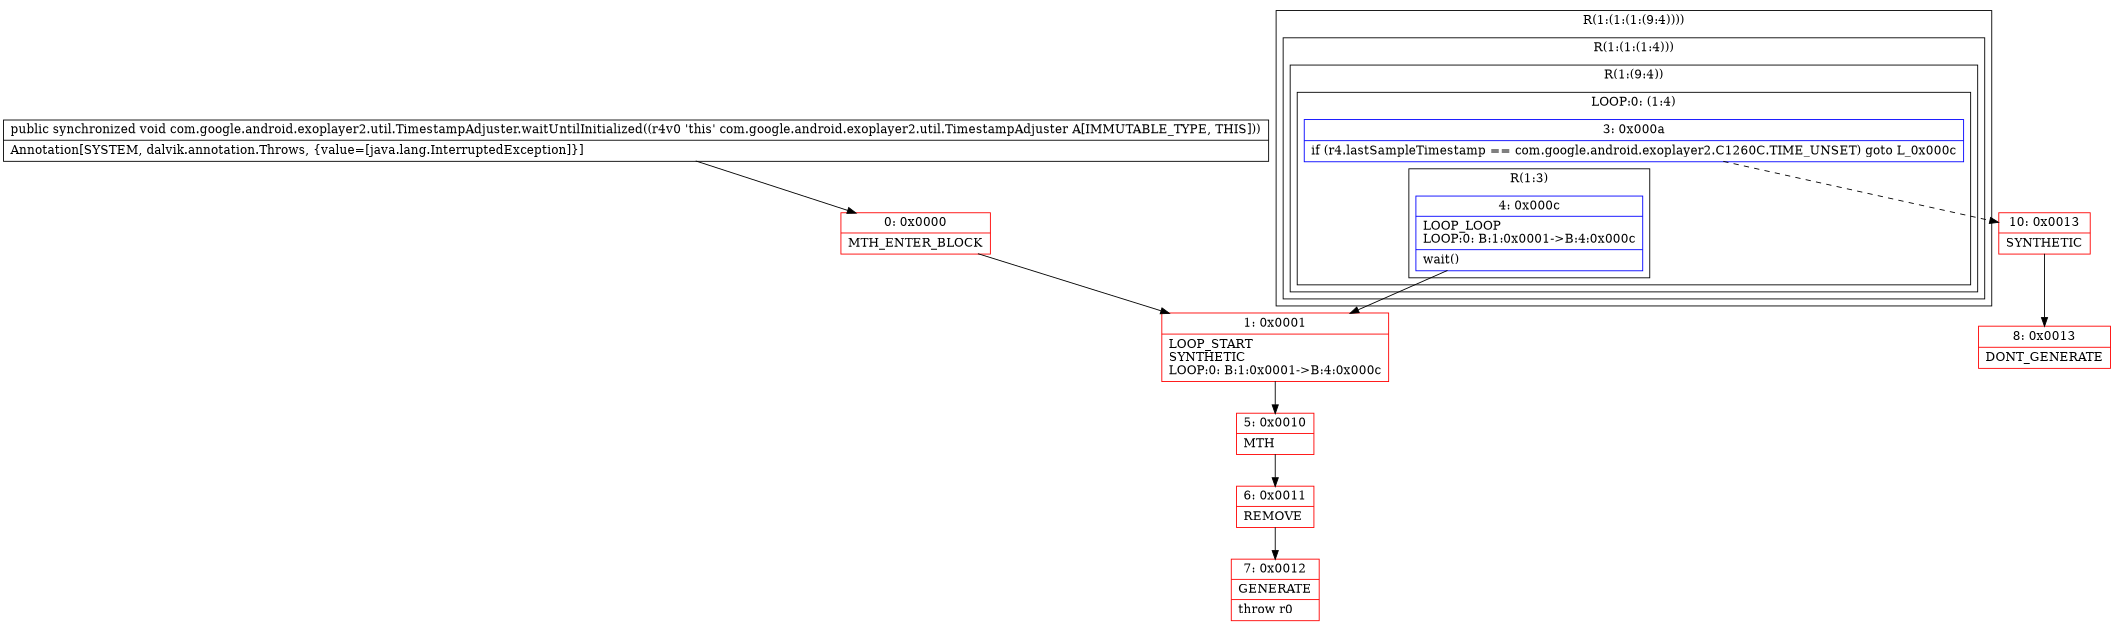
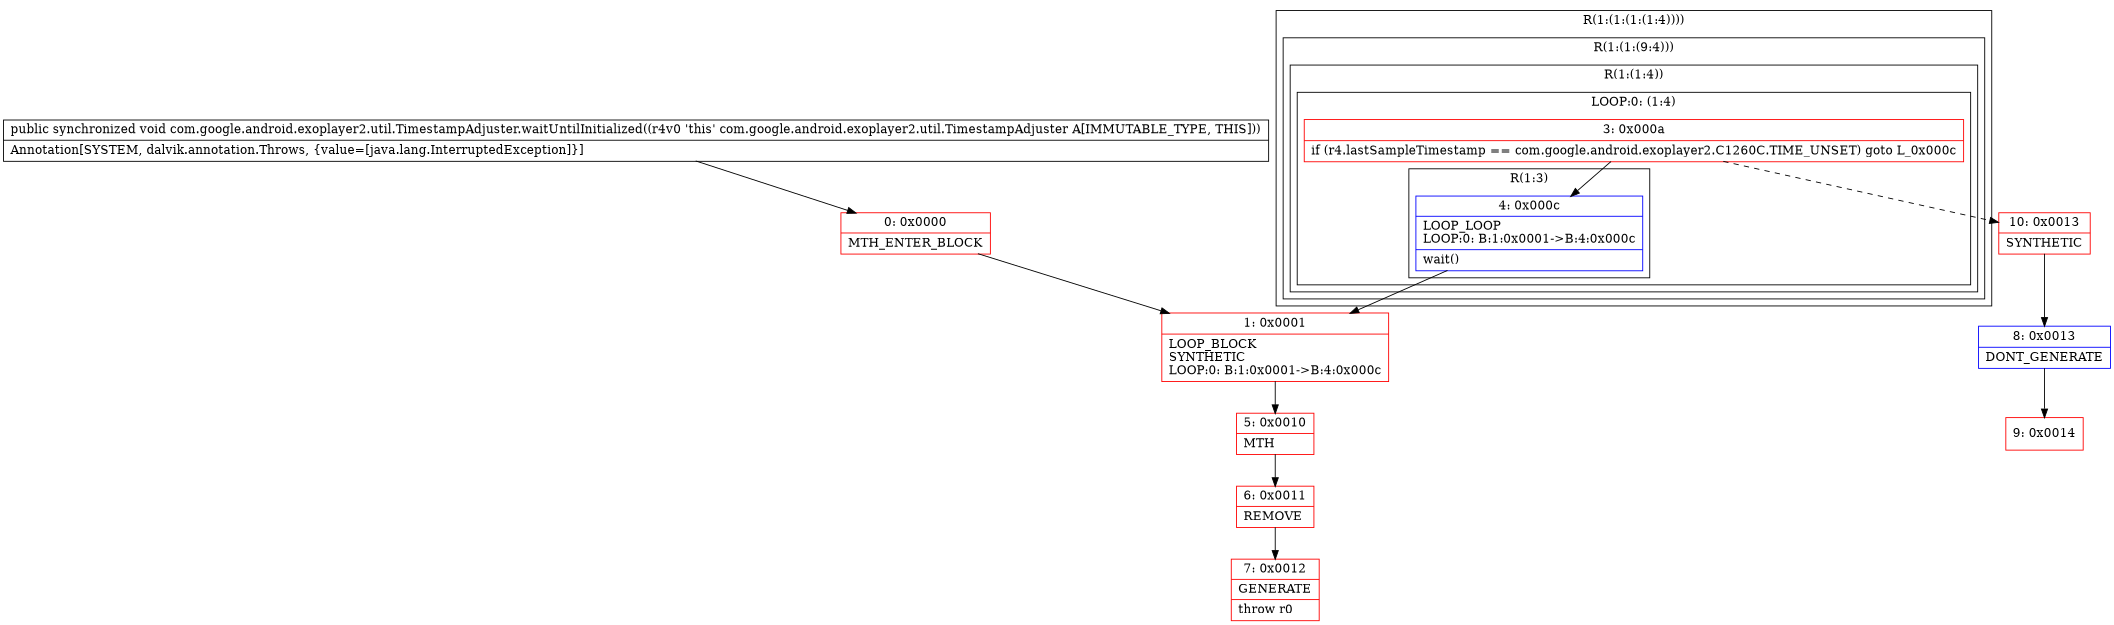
(1634, 21) -> (1634, 21)
(1634, 48) -> (1634, 48)
(1634, 75) -> (1634, 75)
(1634, 141) -> (1634, 141)
none -> (1594, 176)
(1211, 344) -> (1213, 344)
(2045, 347) -> (2045, 347)
none -> (2045, 434)
